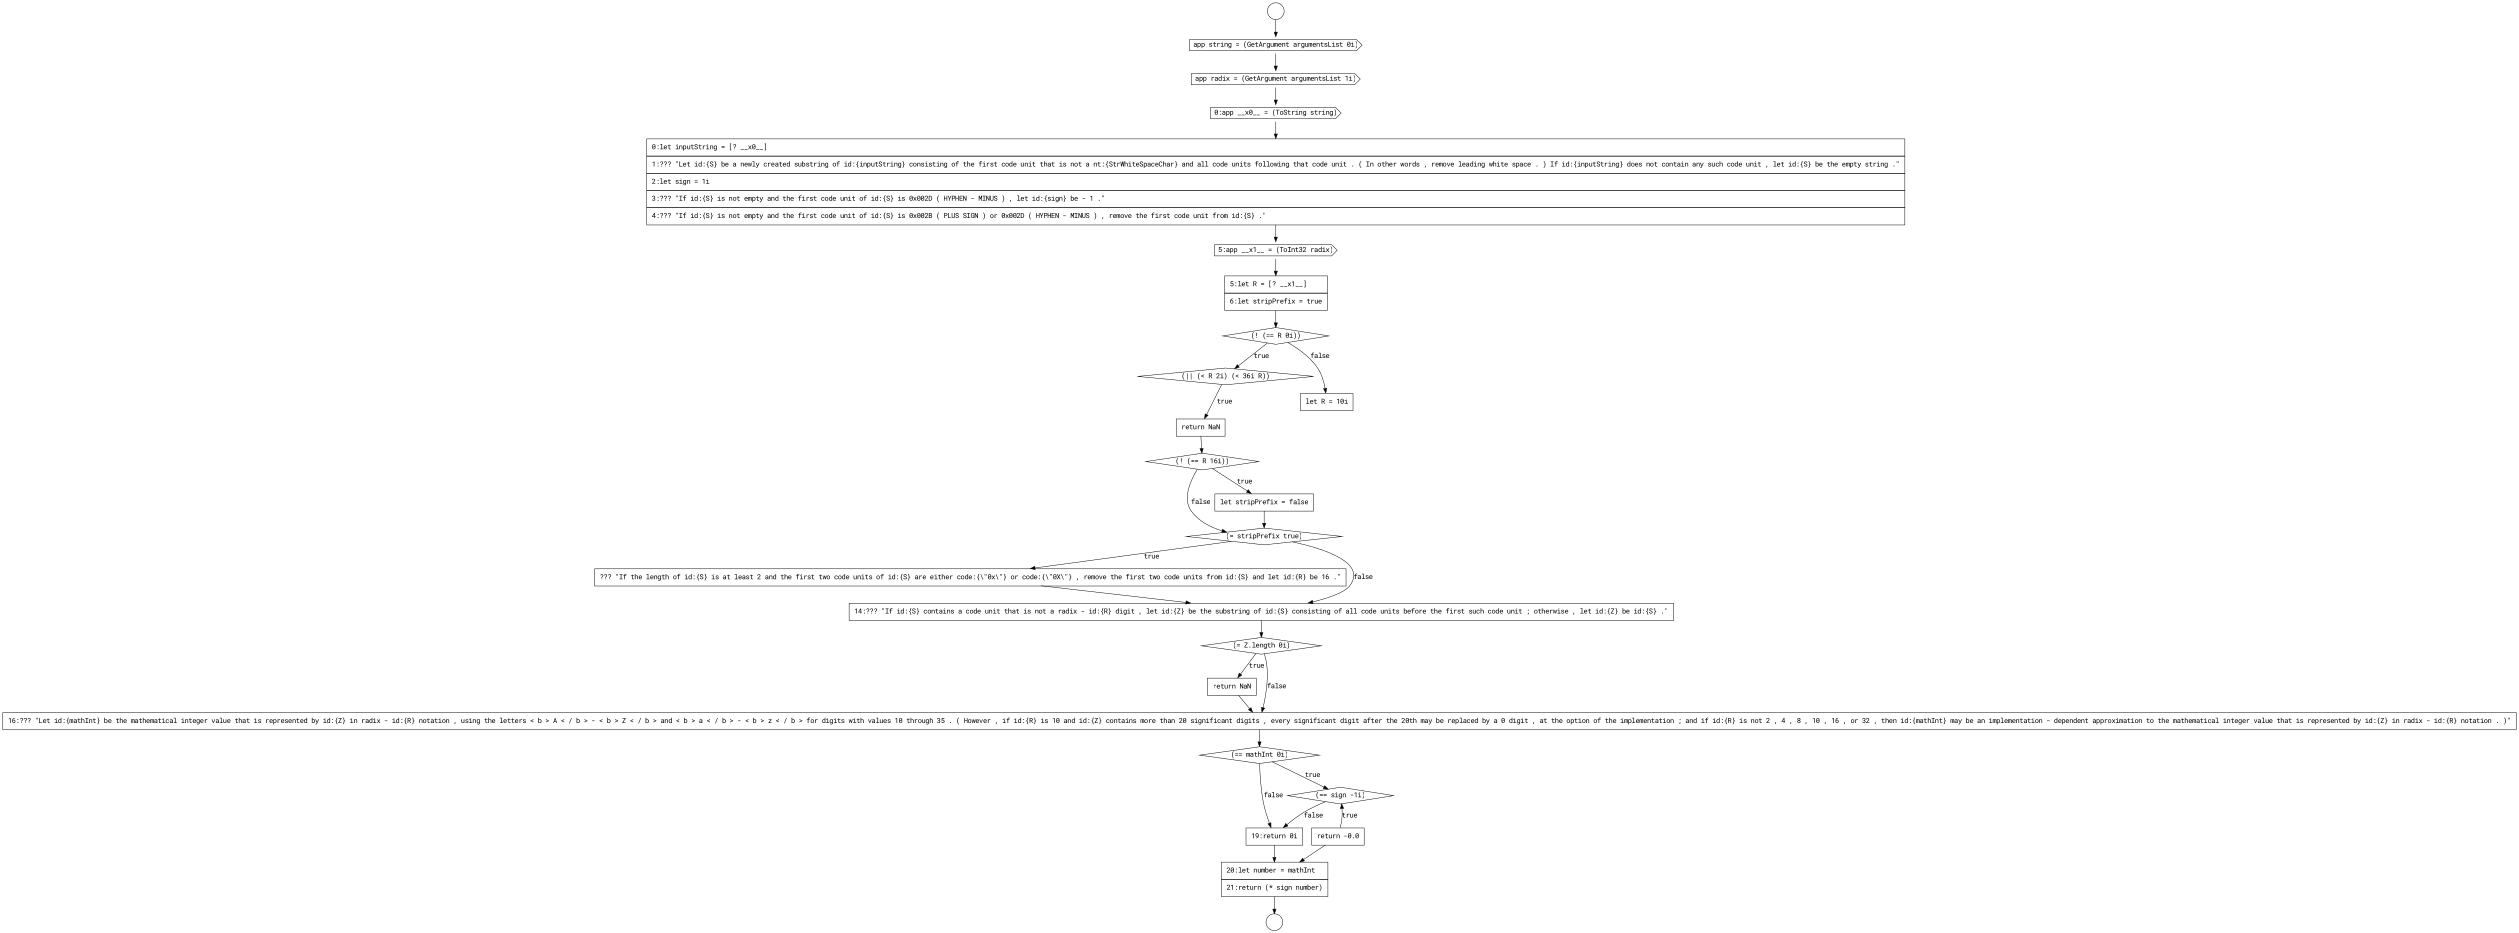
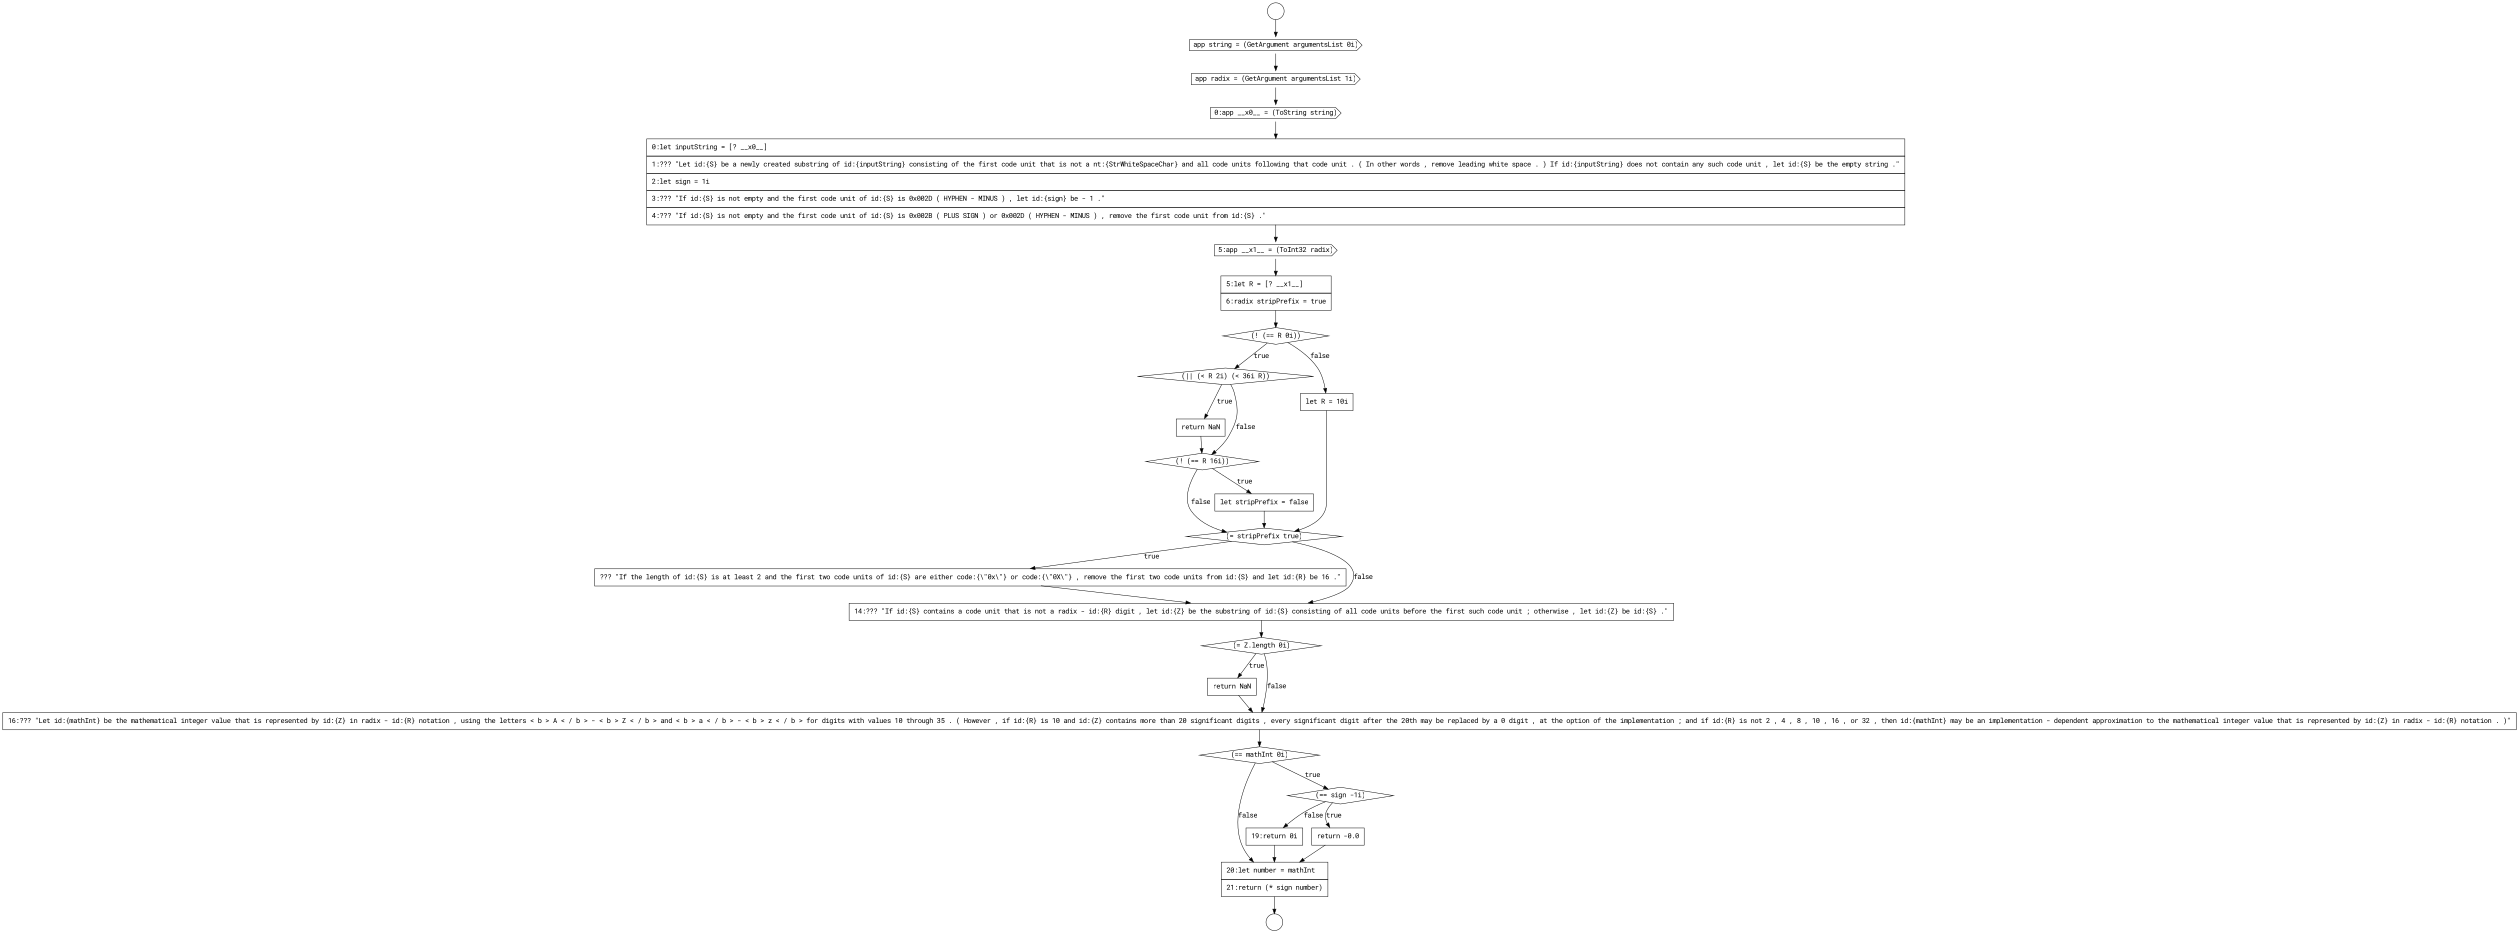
(1276, 302) -> (1276, 302)
none -> (1236, 421)
none -> (1327, 477)
(1262, 794) -> (1239, 811)
(1342, 818) -> (1326, 812)
